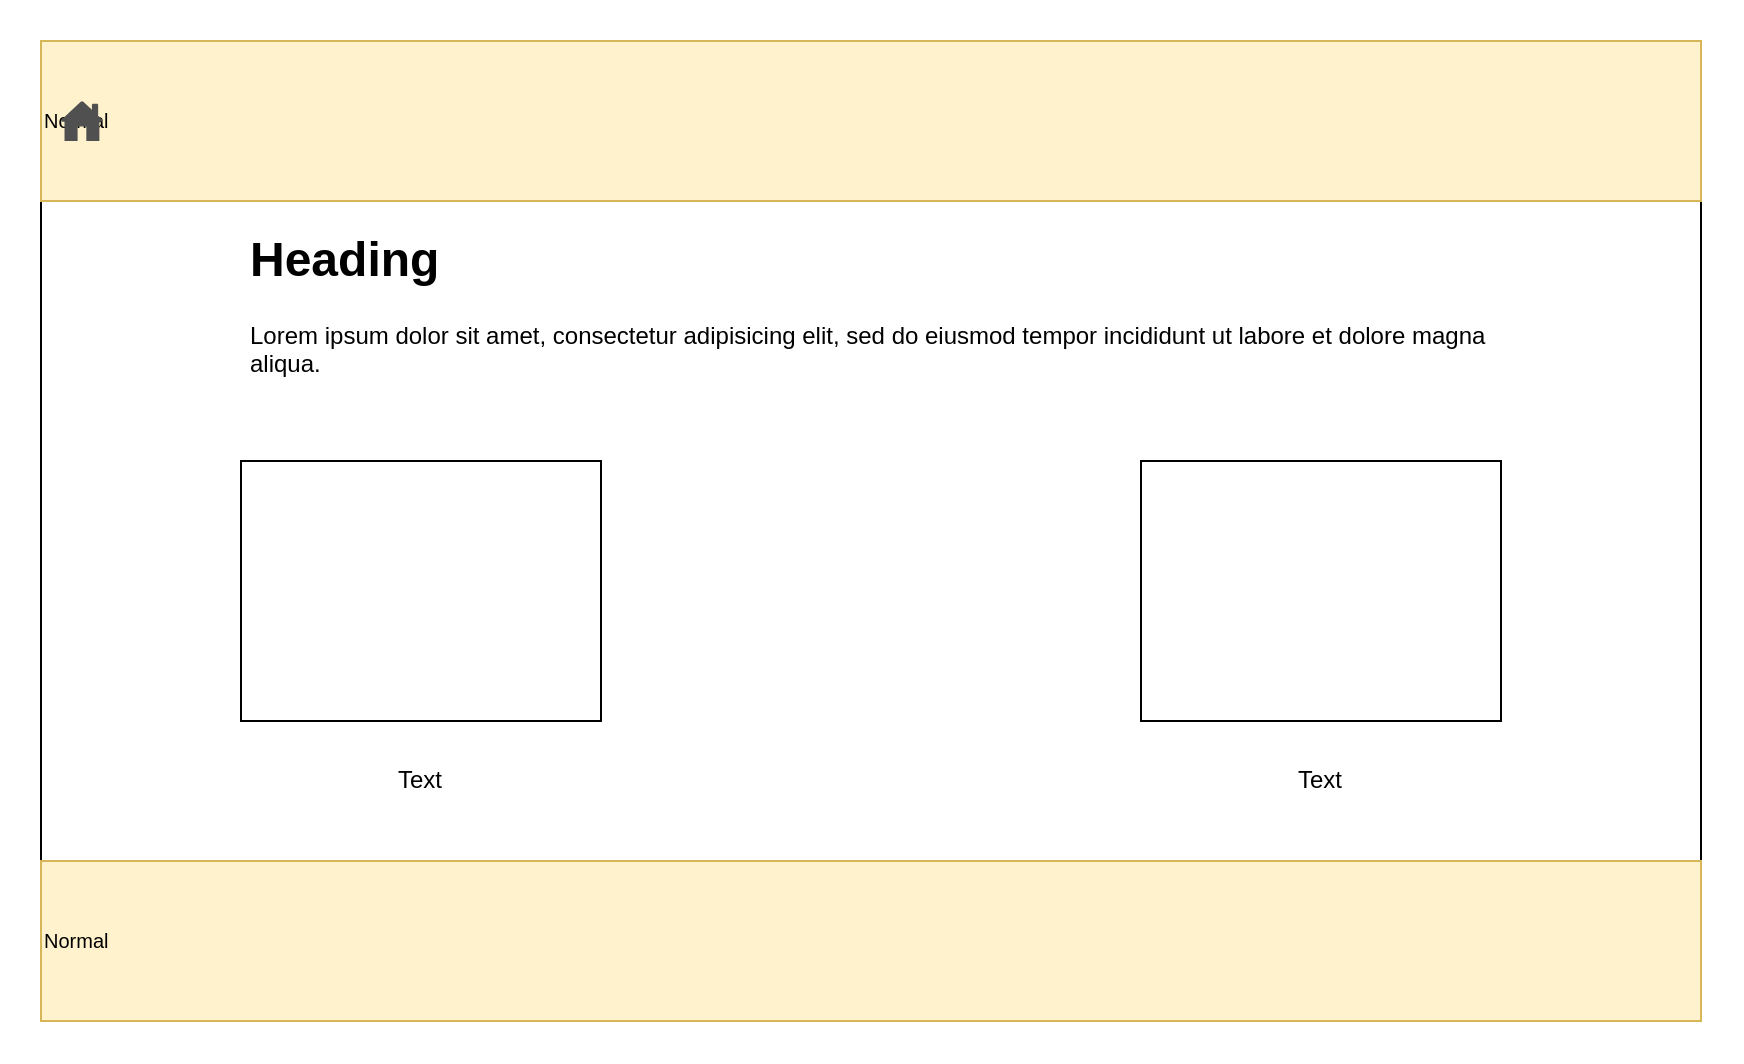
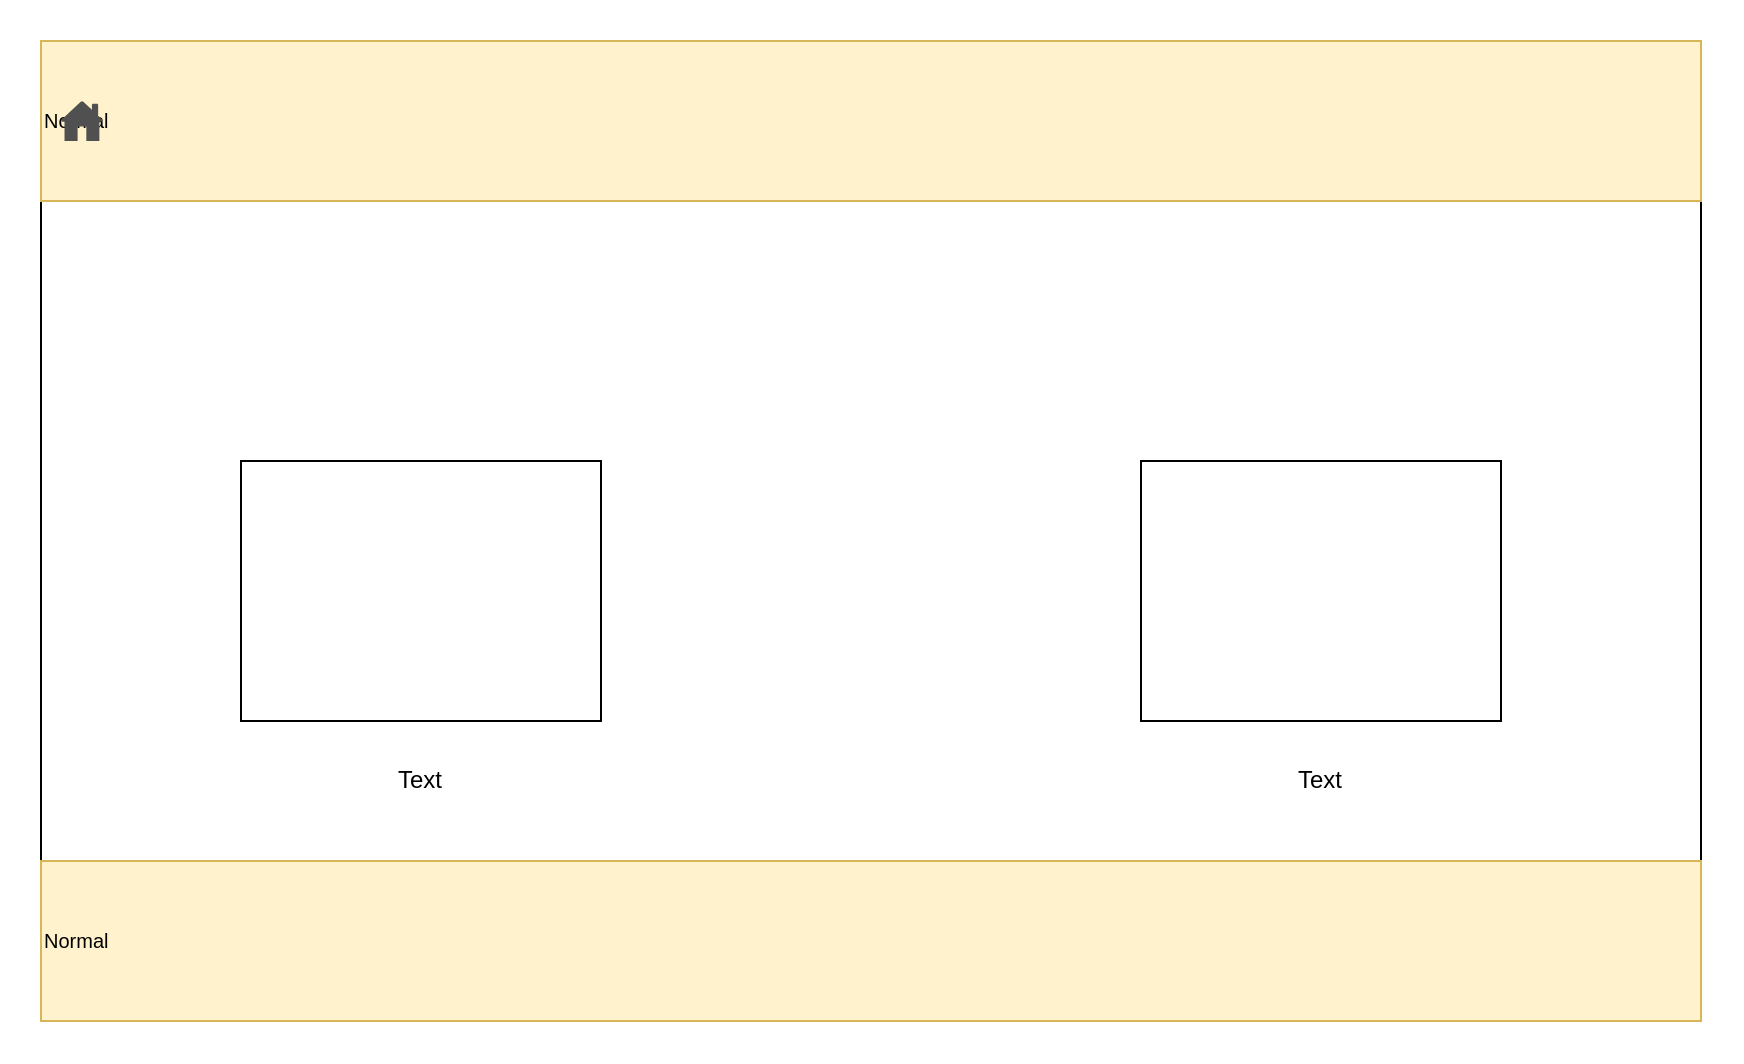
(881, 341) -> none
